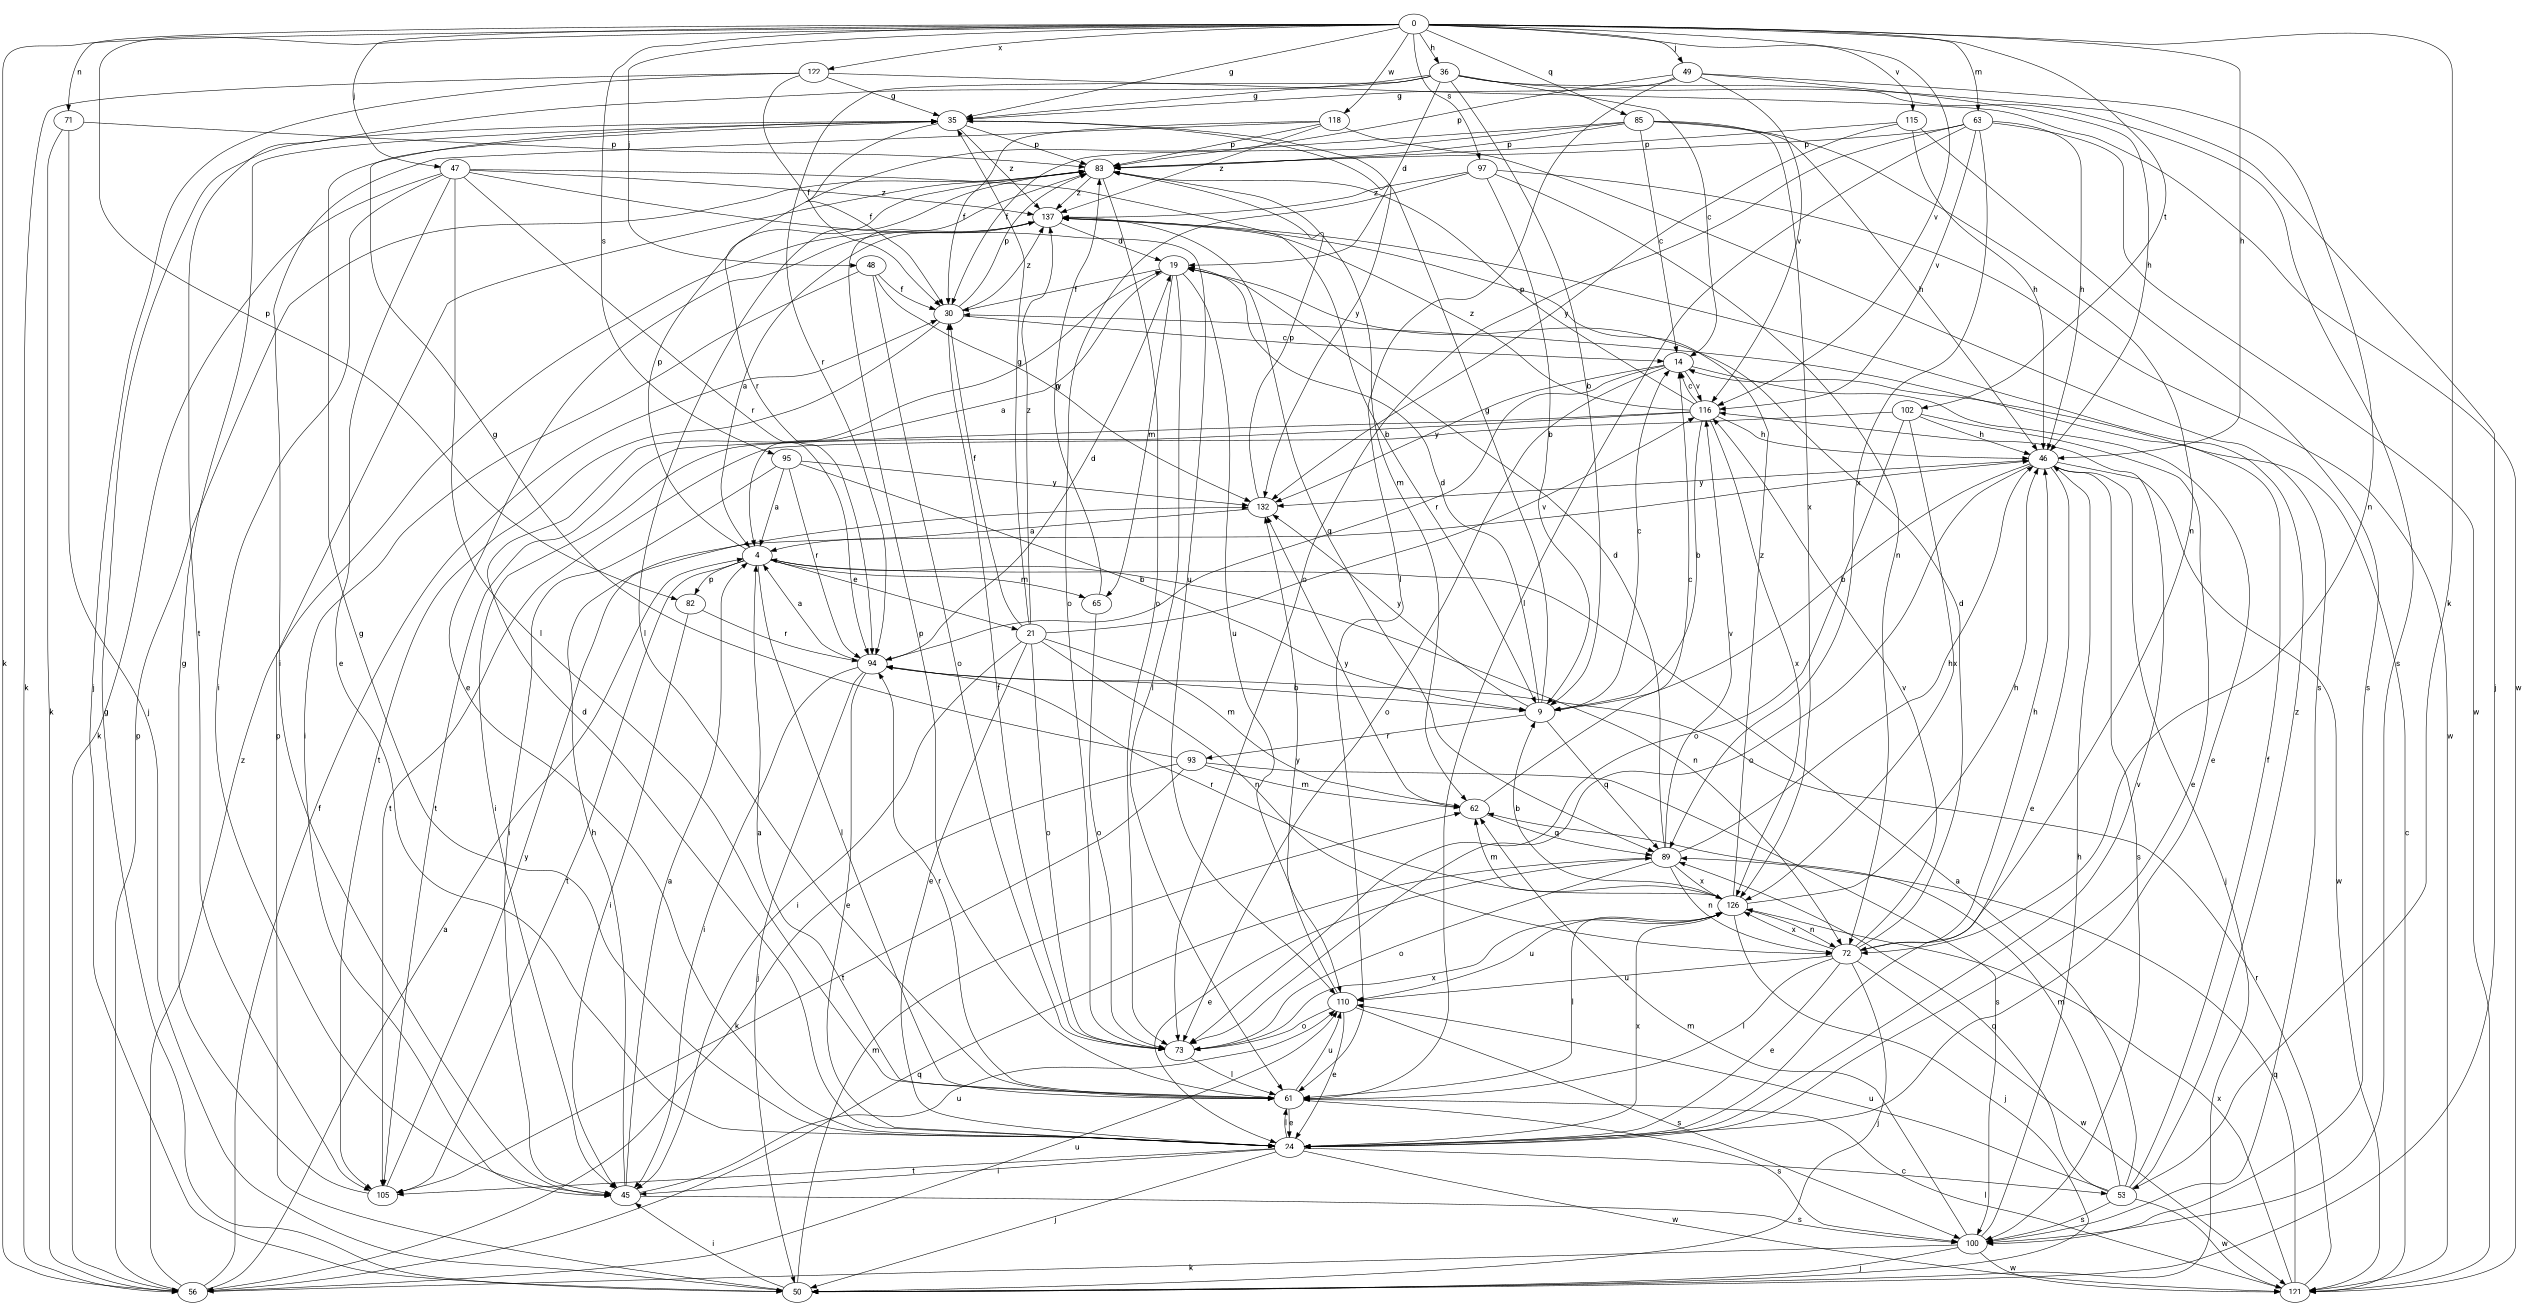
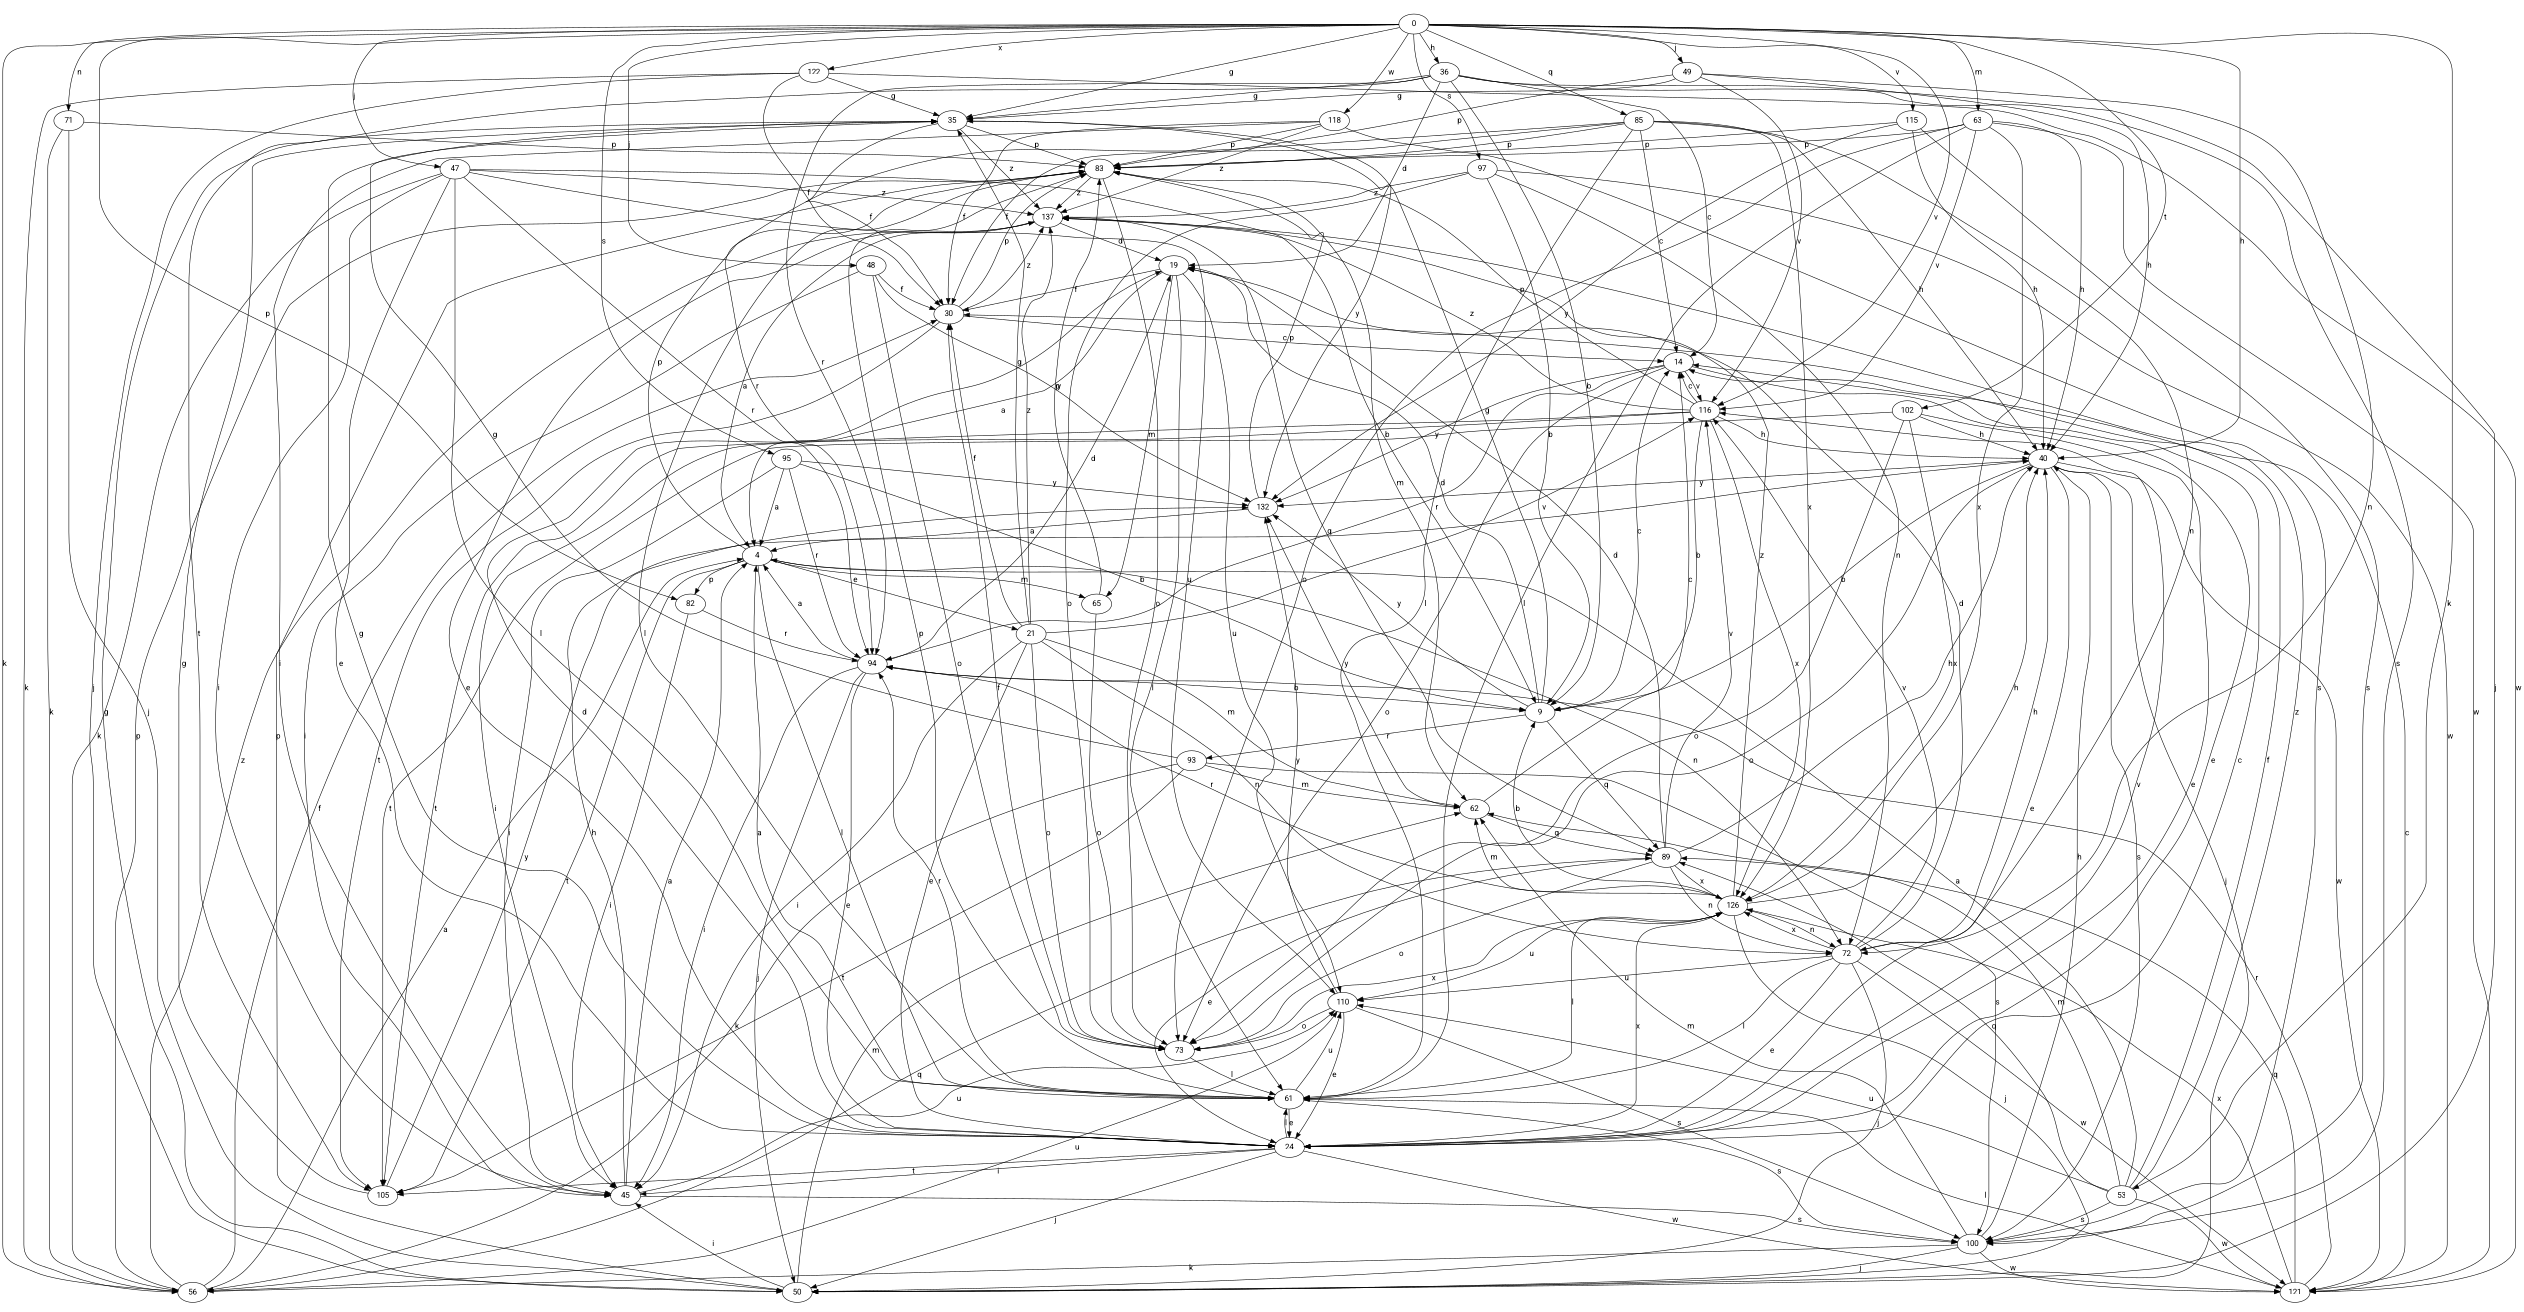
(2043, 459) -> (2043, 459)
(1856, 494) -> (1979, 548)
(1393, 543) -> (1357, 643)
(1703, 1162) -> (2188, 893)
